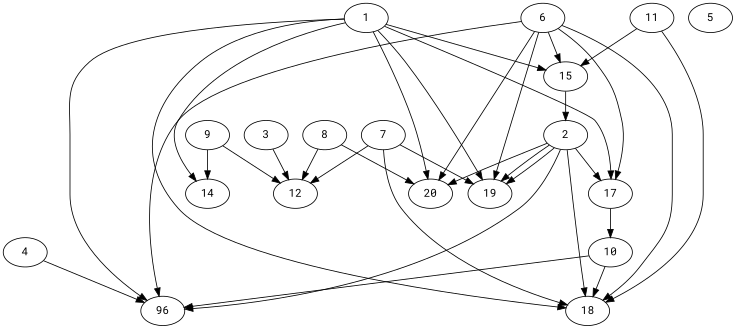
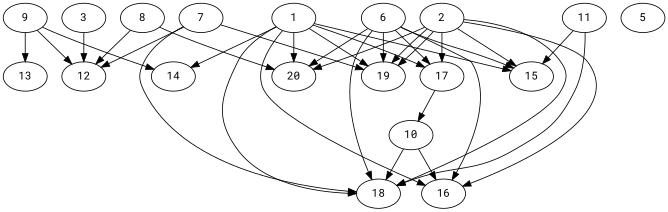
none -> (25, 77)
(566, 99) -> (483, 45)
(25, 252) -> none
(163, 311) -> (444, 194)
